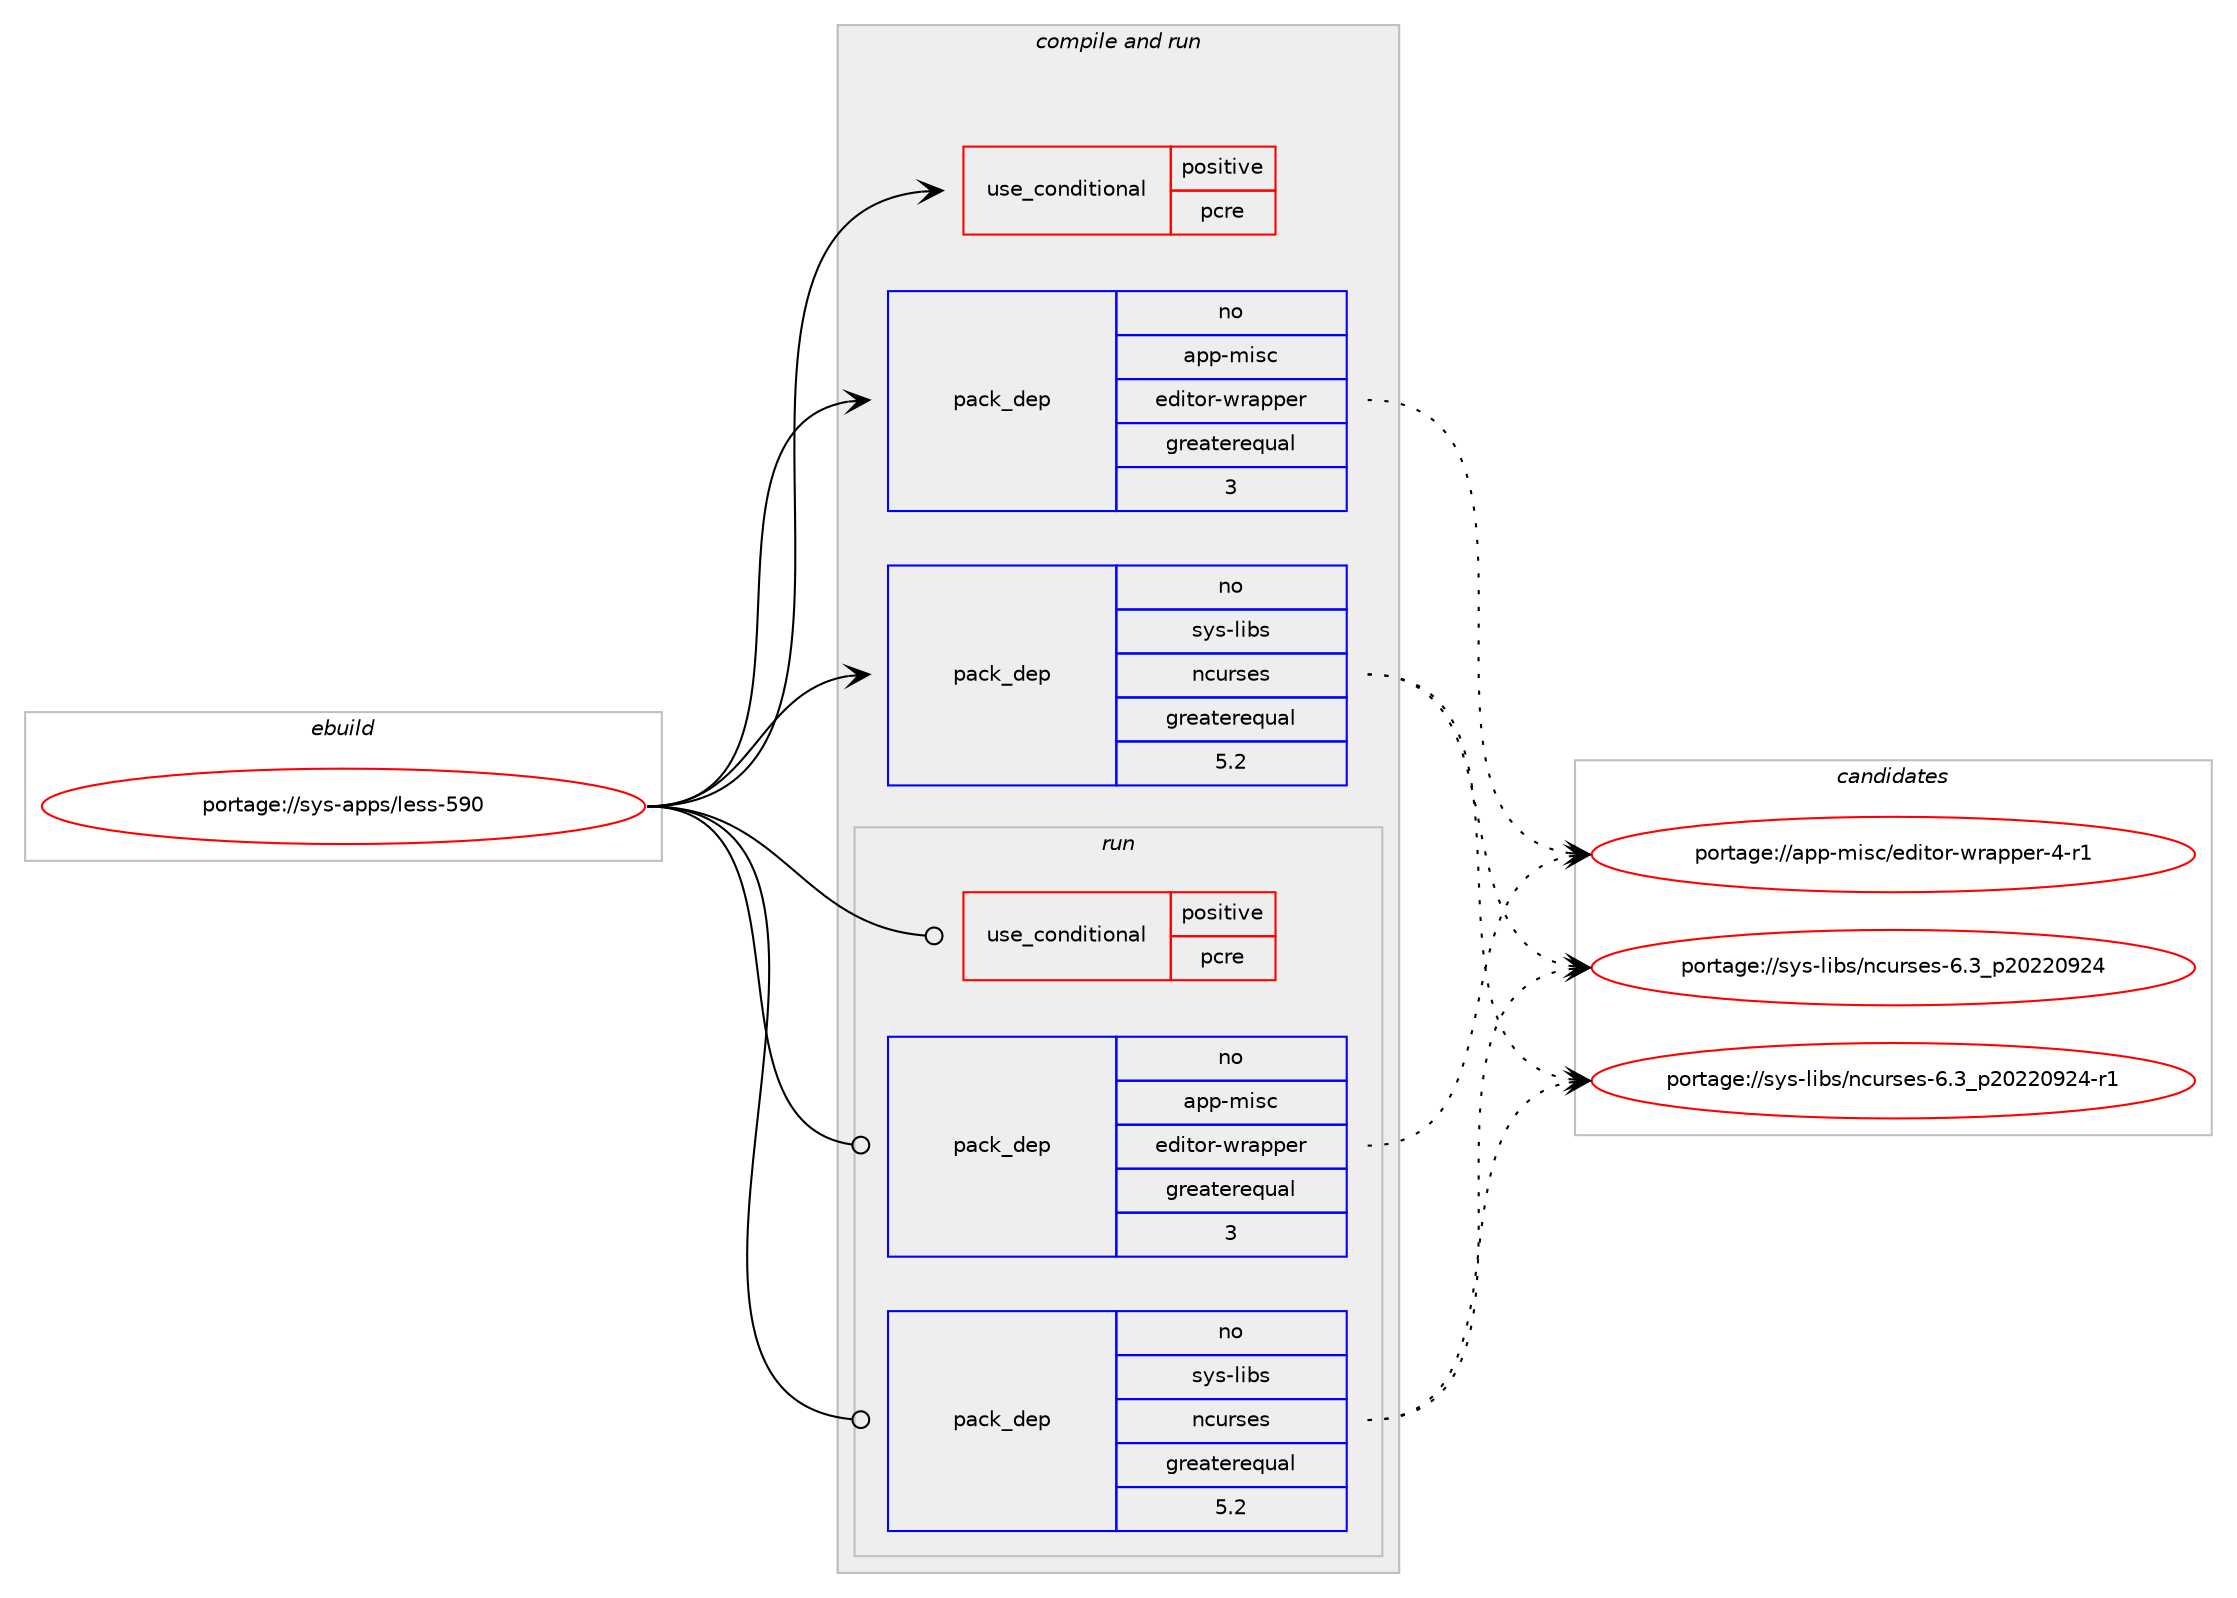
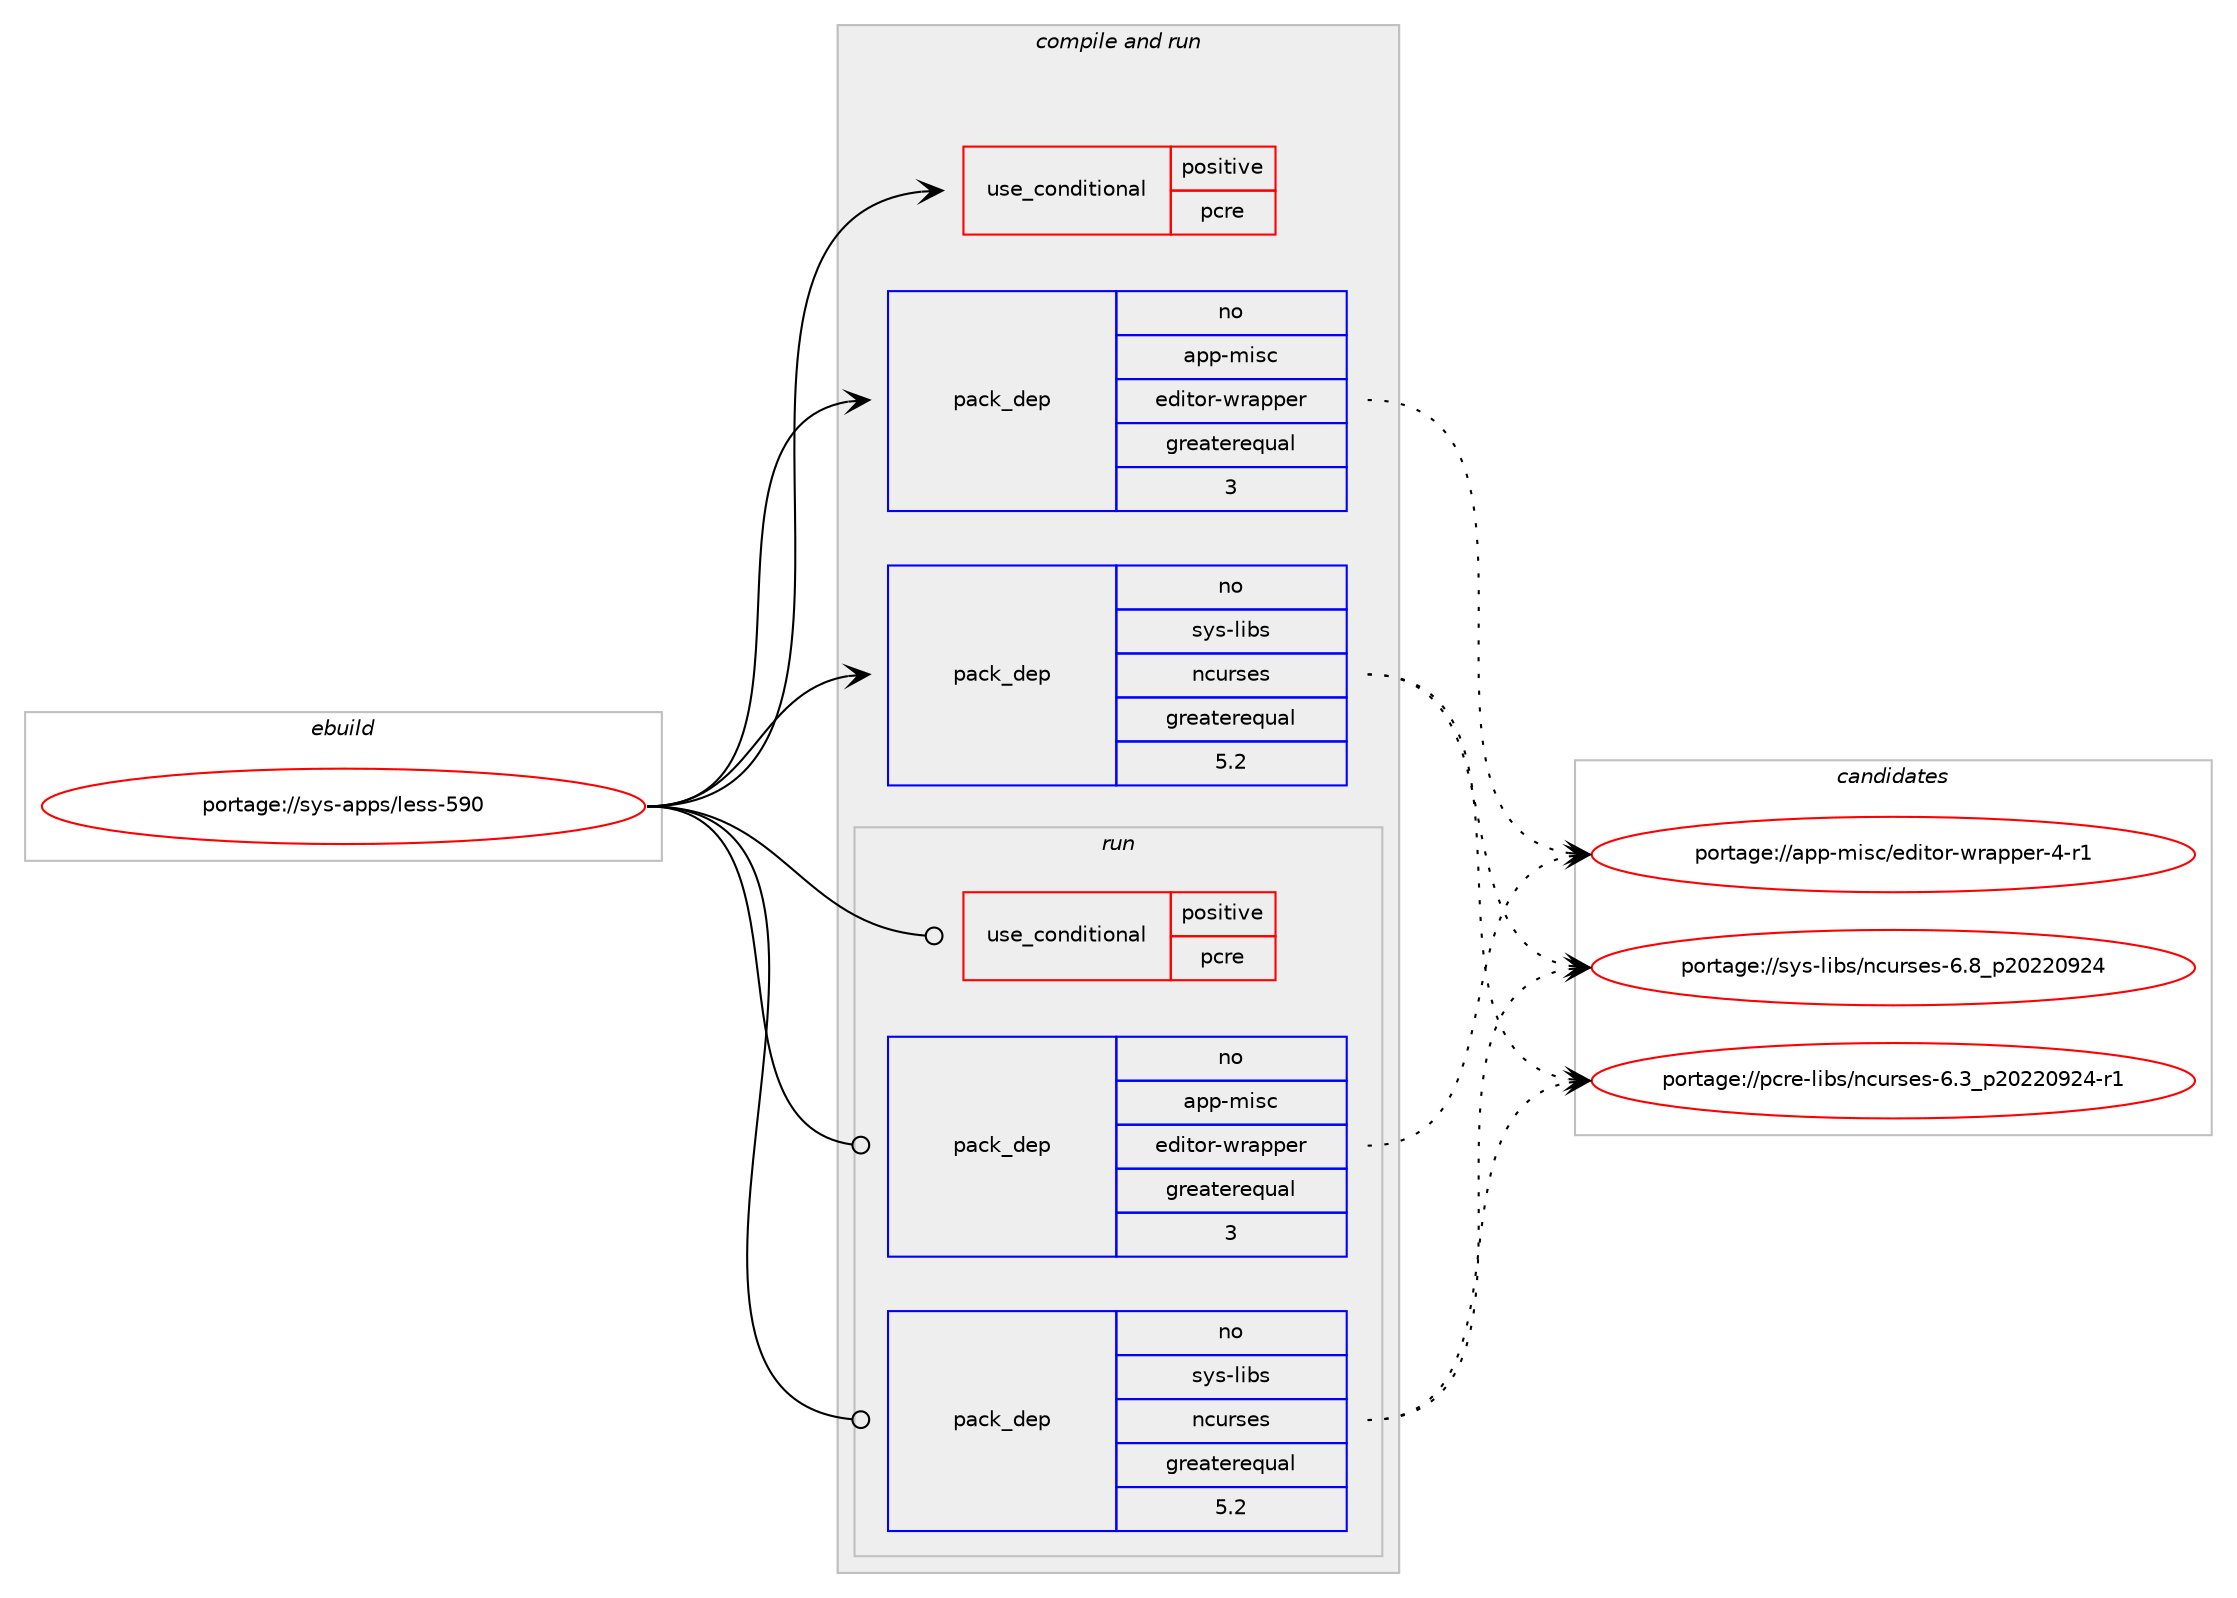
(1893, 968) -> (1893, 968)
(1893, 1081) -> (1893, 1081)
